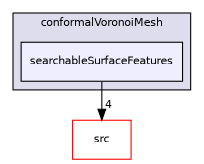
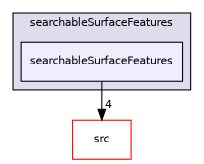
(102, 23) -> (102, 23)
